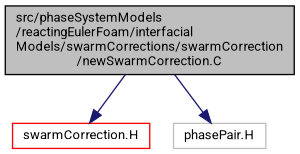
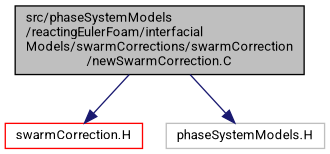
(220, 136) -> (245, 136)
